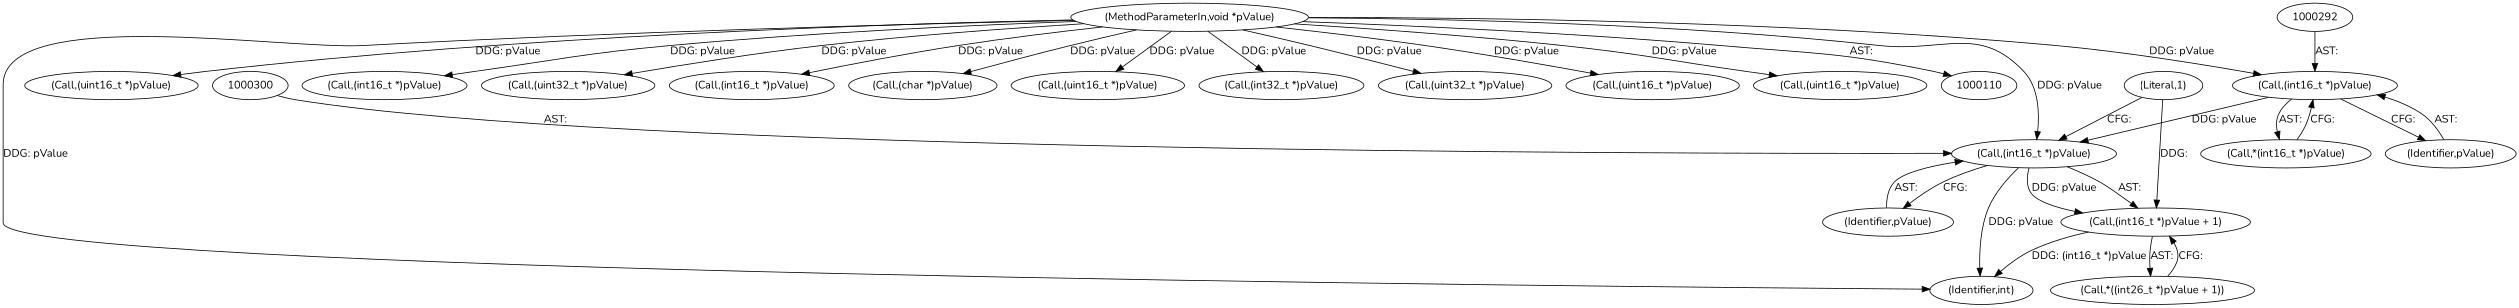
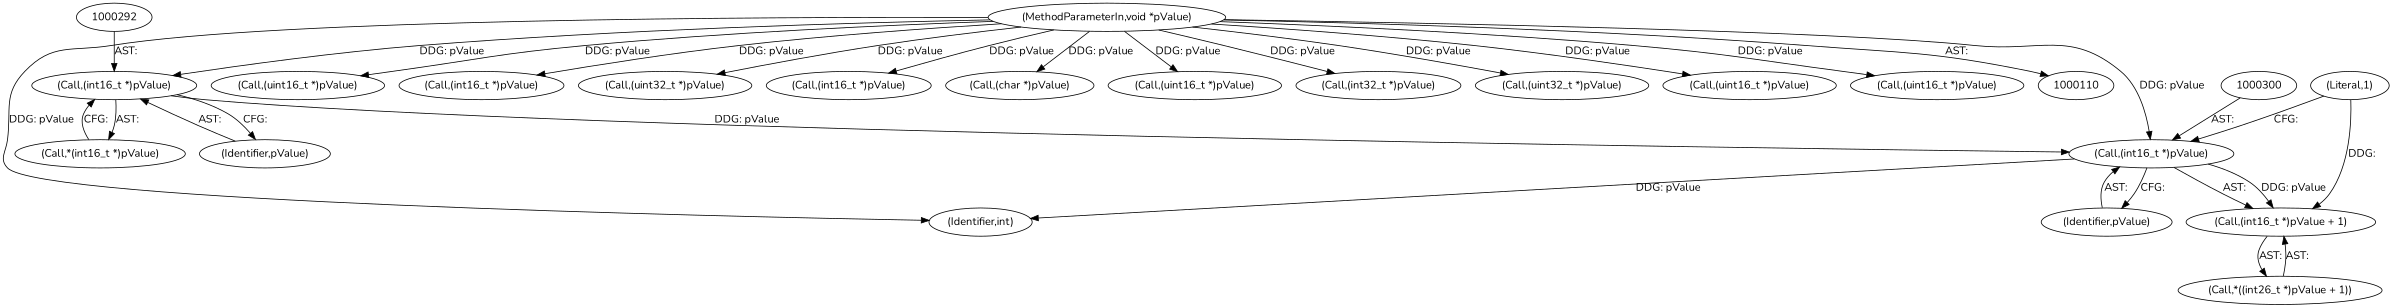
(2042, 246) -> none
(2192, 256) -> (2299, 256)
